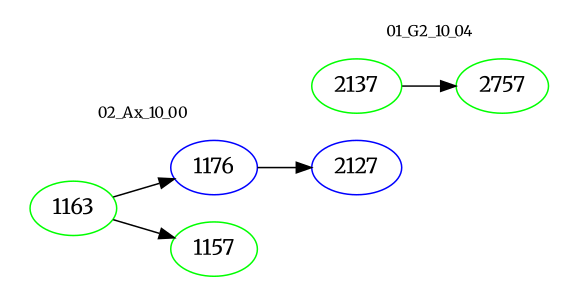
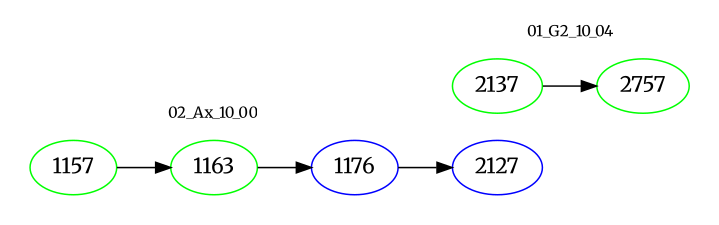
(136, 227) -> (136, 168)
